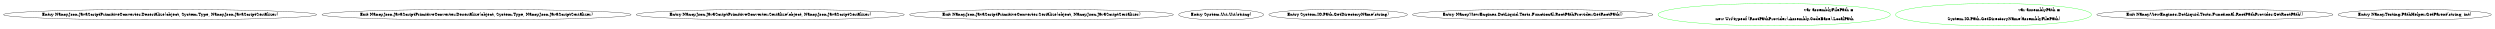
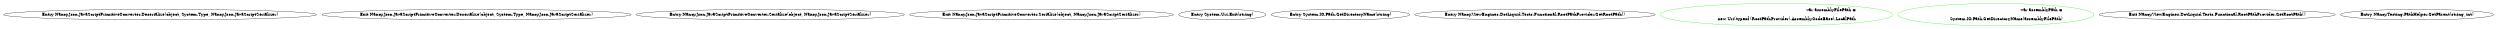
(1221, 15) -> (1222, 15)
